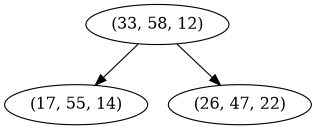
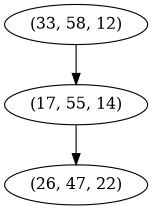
(195, 61) -> (76, 139)
